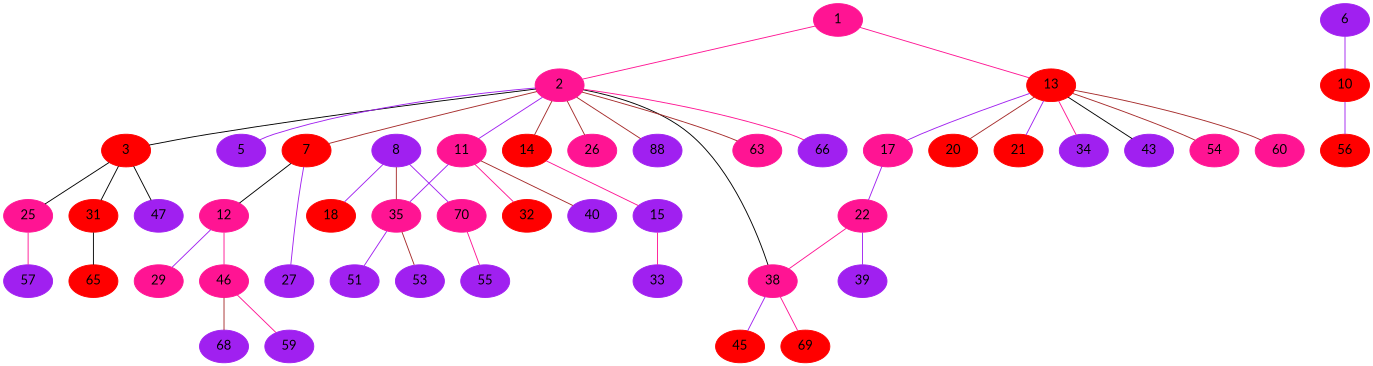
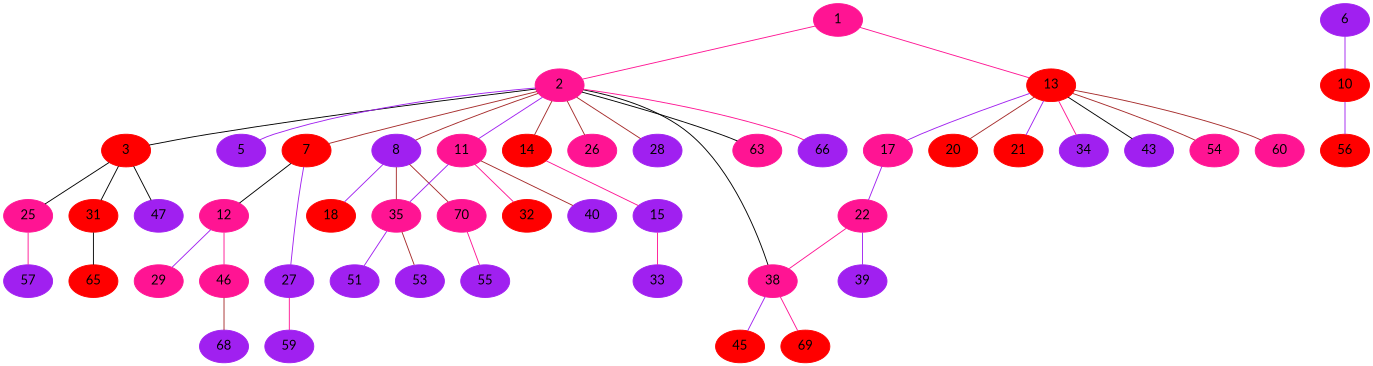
none -> (476, 116)
(684, 122) -> (684, 122)
(658, 151) -> (658, 151)
(425, 179) -> (425, 179)
(257, 314) -> (289, 314)
